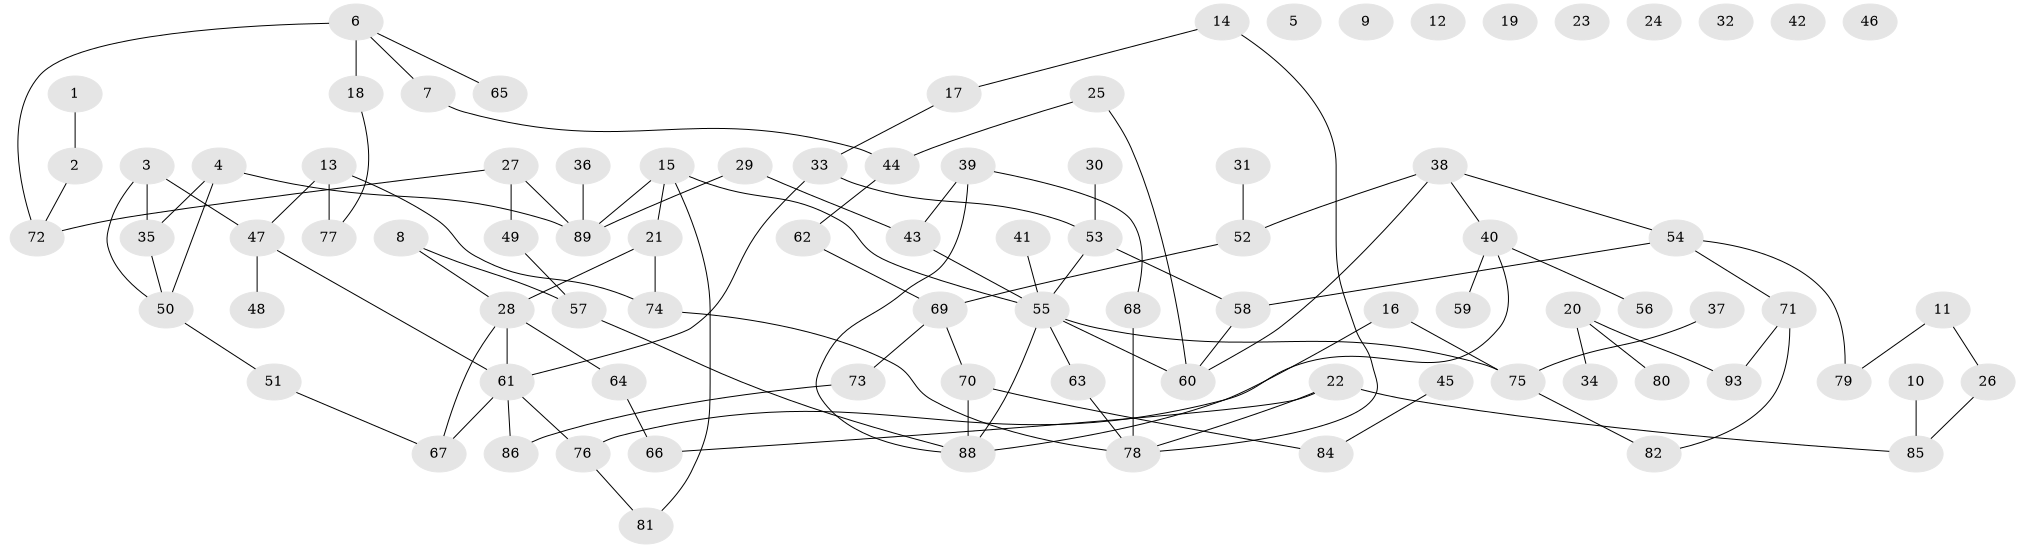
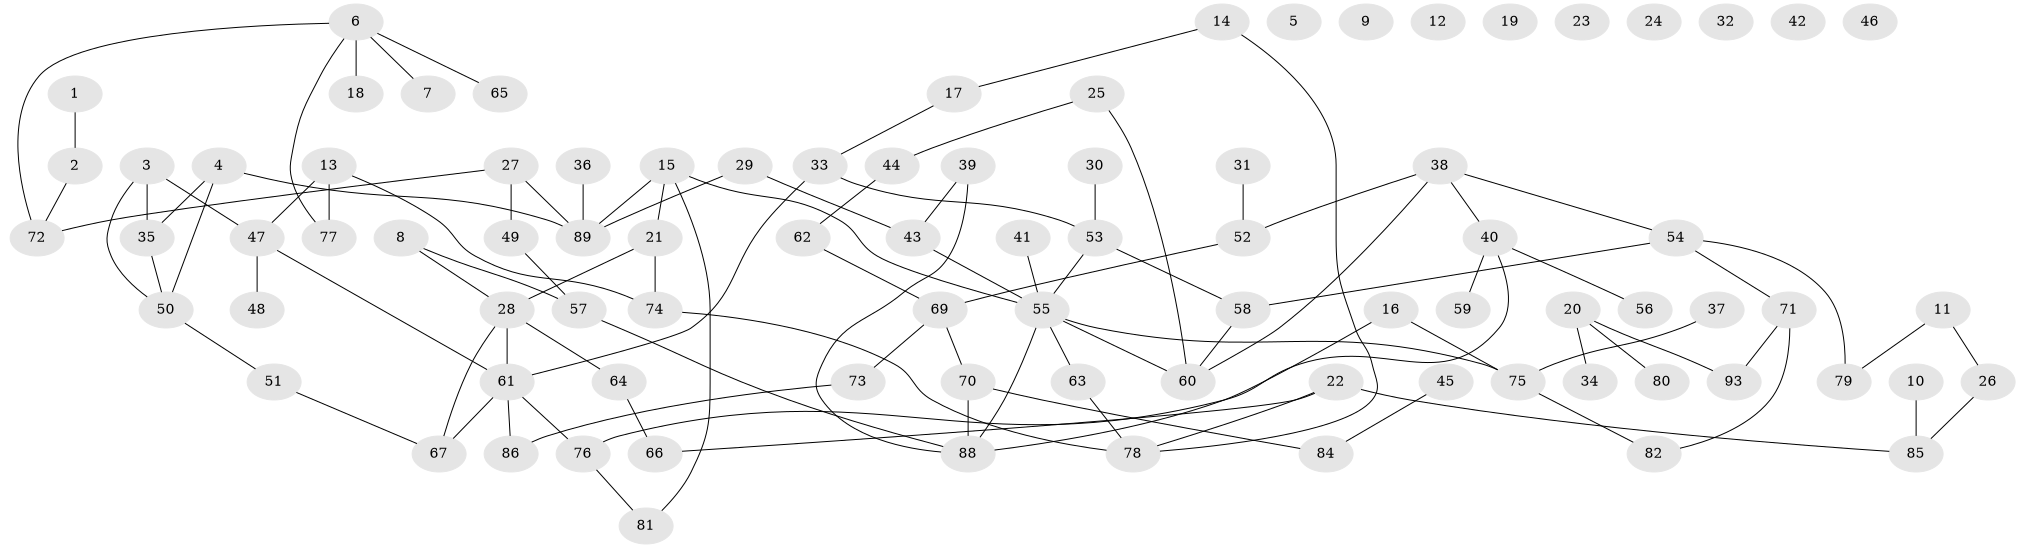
(660, 130) -> none
(368, 170) -> (297, 128)
(1133, 310) -> none
